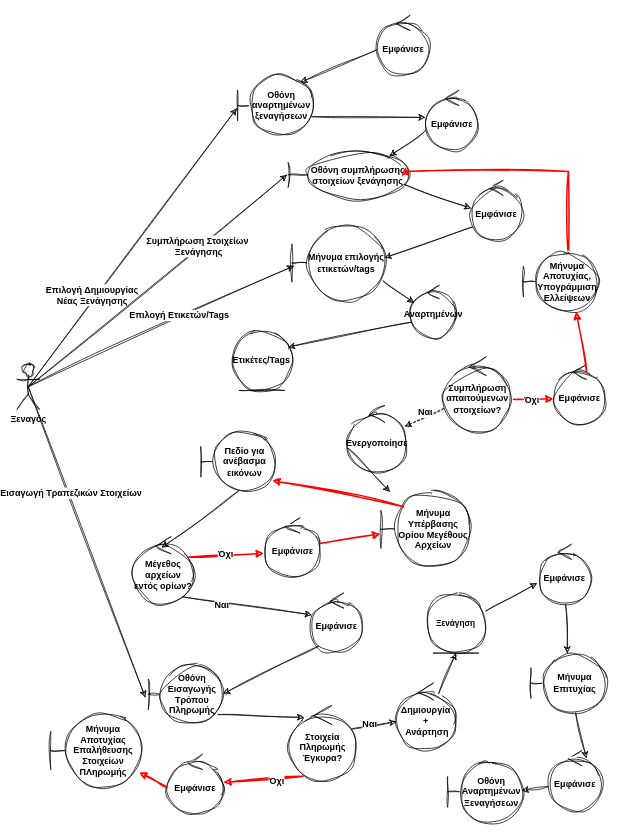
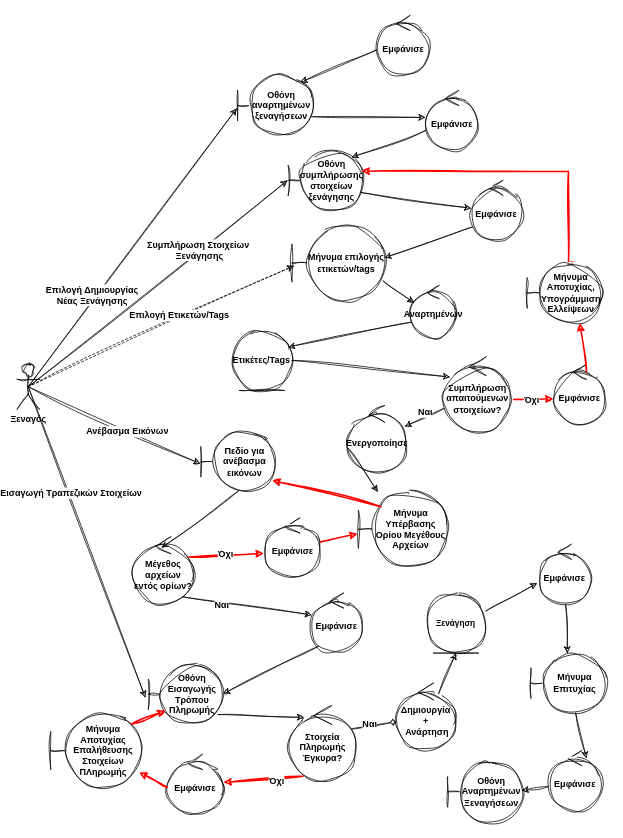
(348, 175) -> (325, 180)
(561, 282) -> (564, 293)
(104, 352) -> (104, 352)
none -> (368, 368)
(426, 416) -> (426, 416)
none -> (112, 424)
(426, 529) -> (403, 529)
(167, 543) -> (165, 545)
none -> (145, 718)
(389, 723) -> (389, 723)
